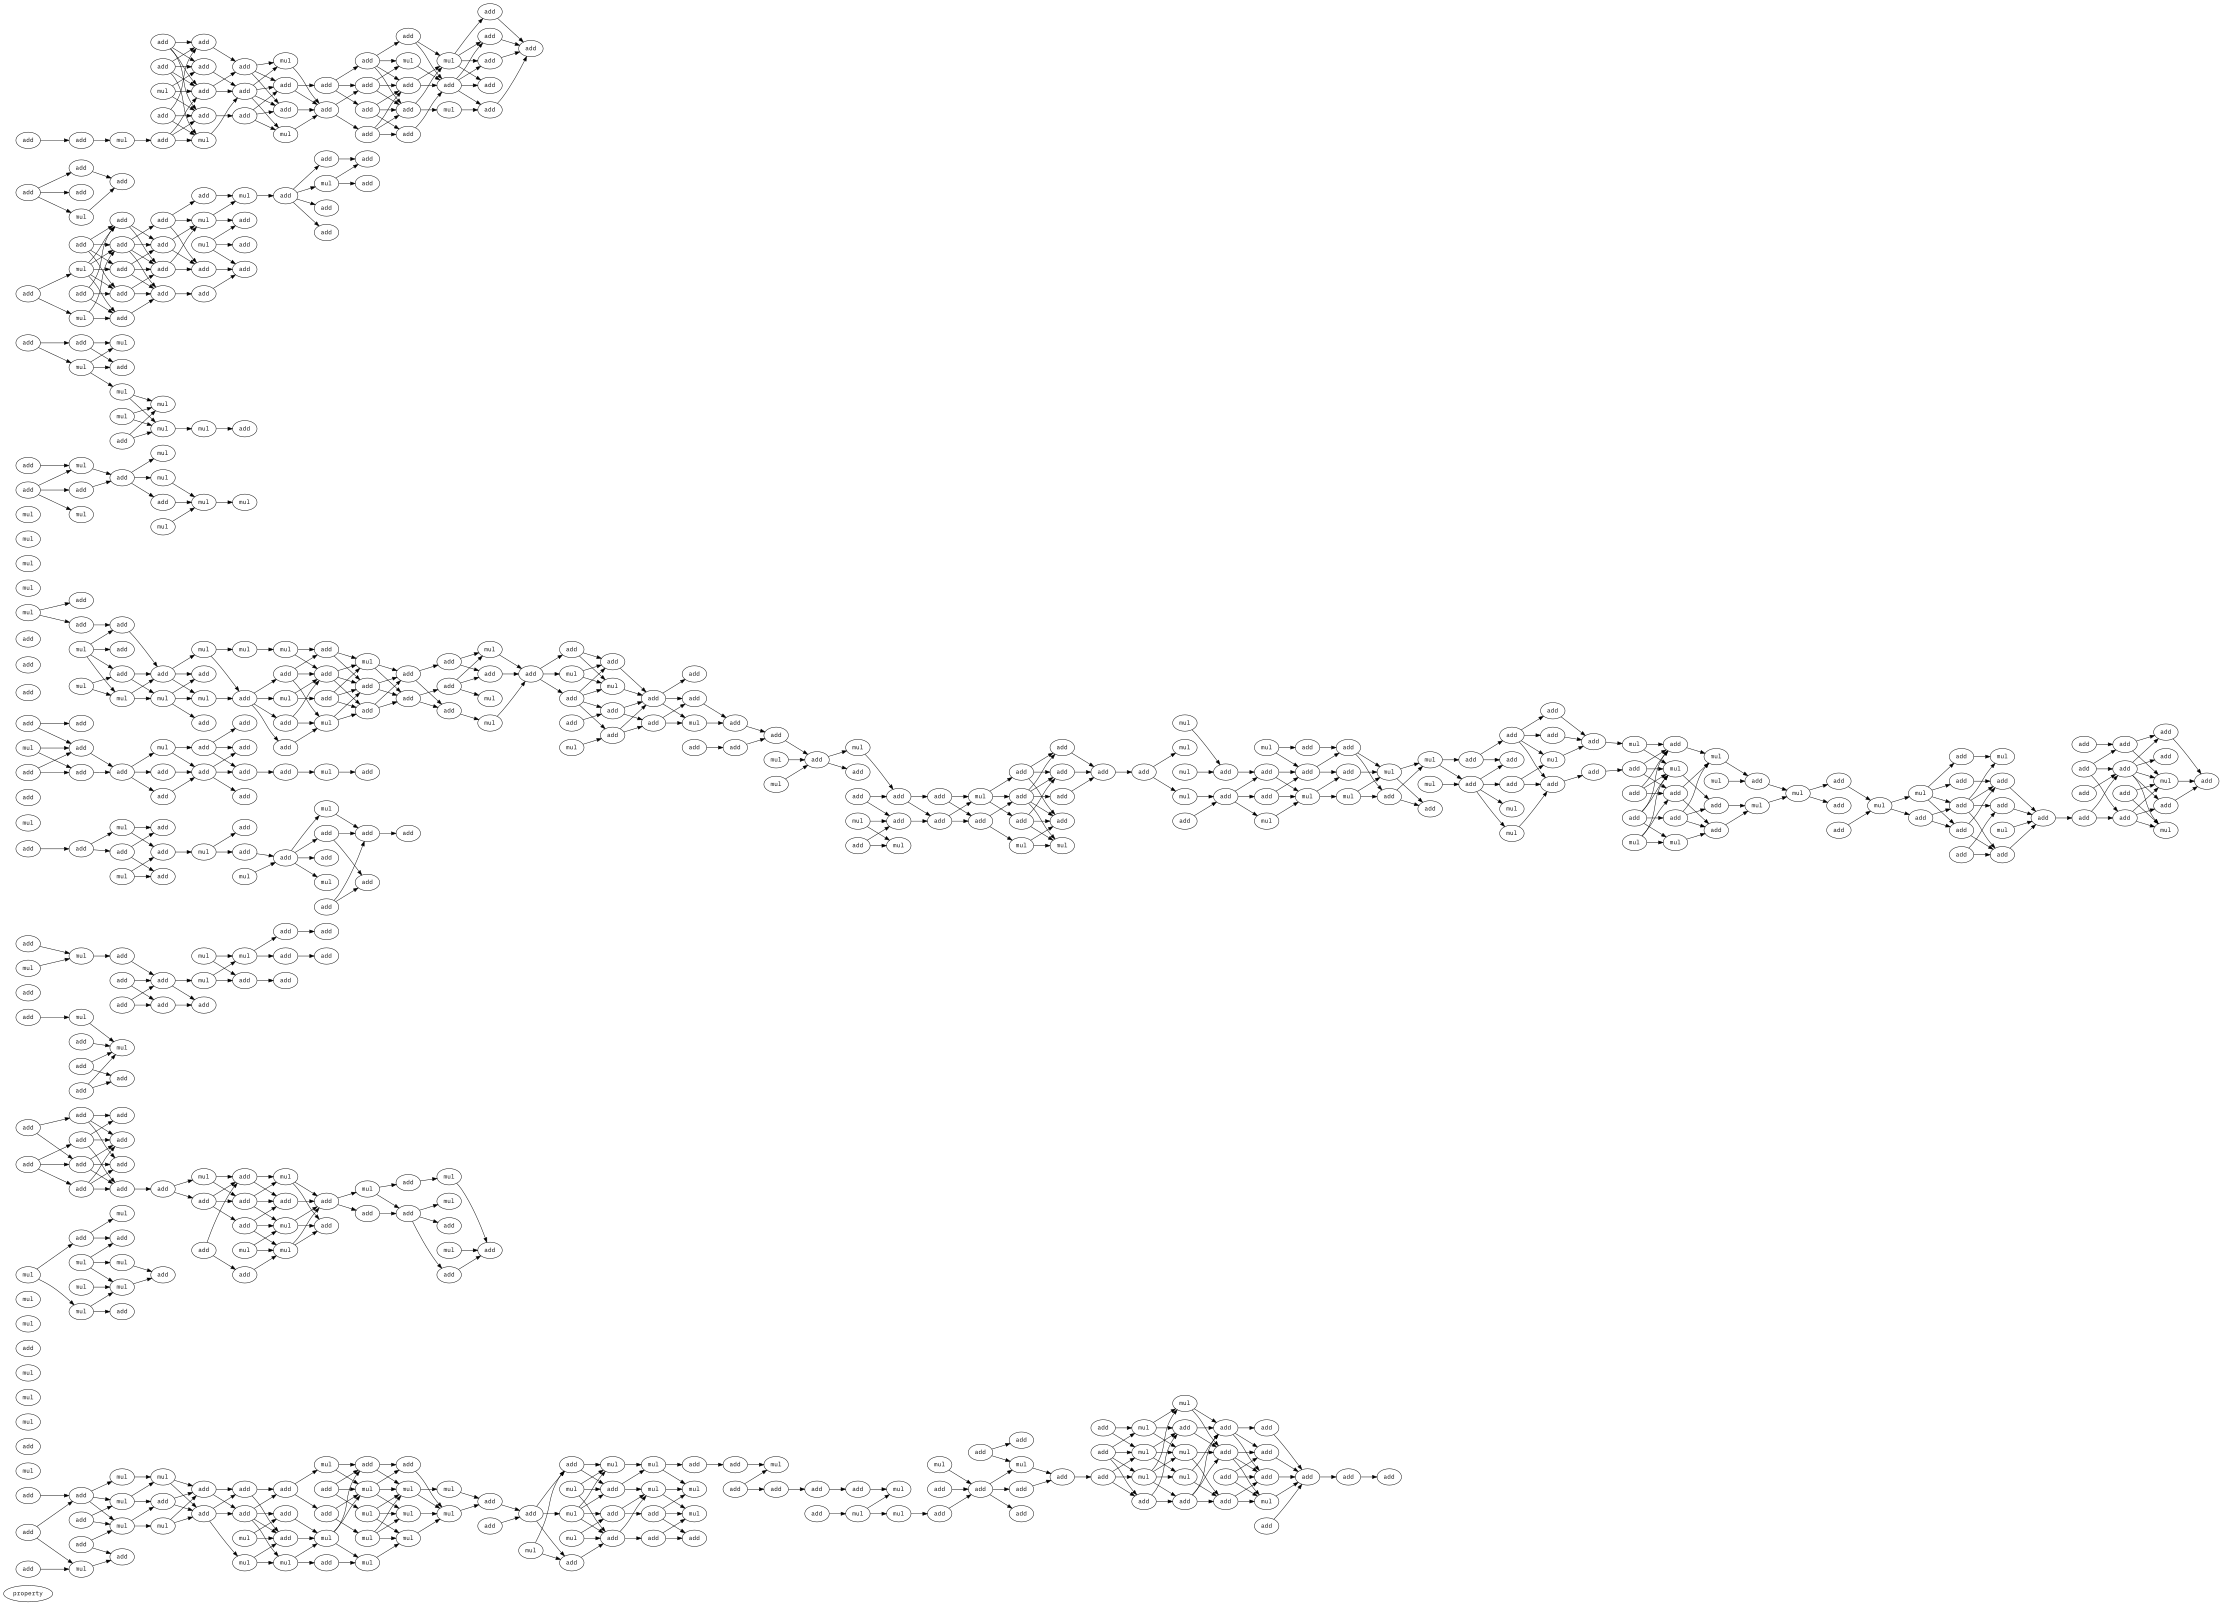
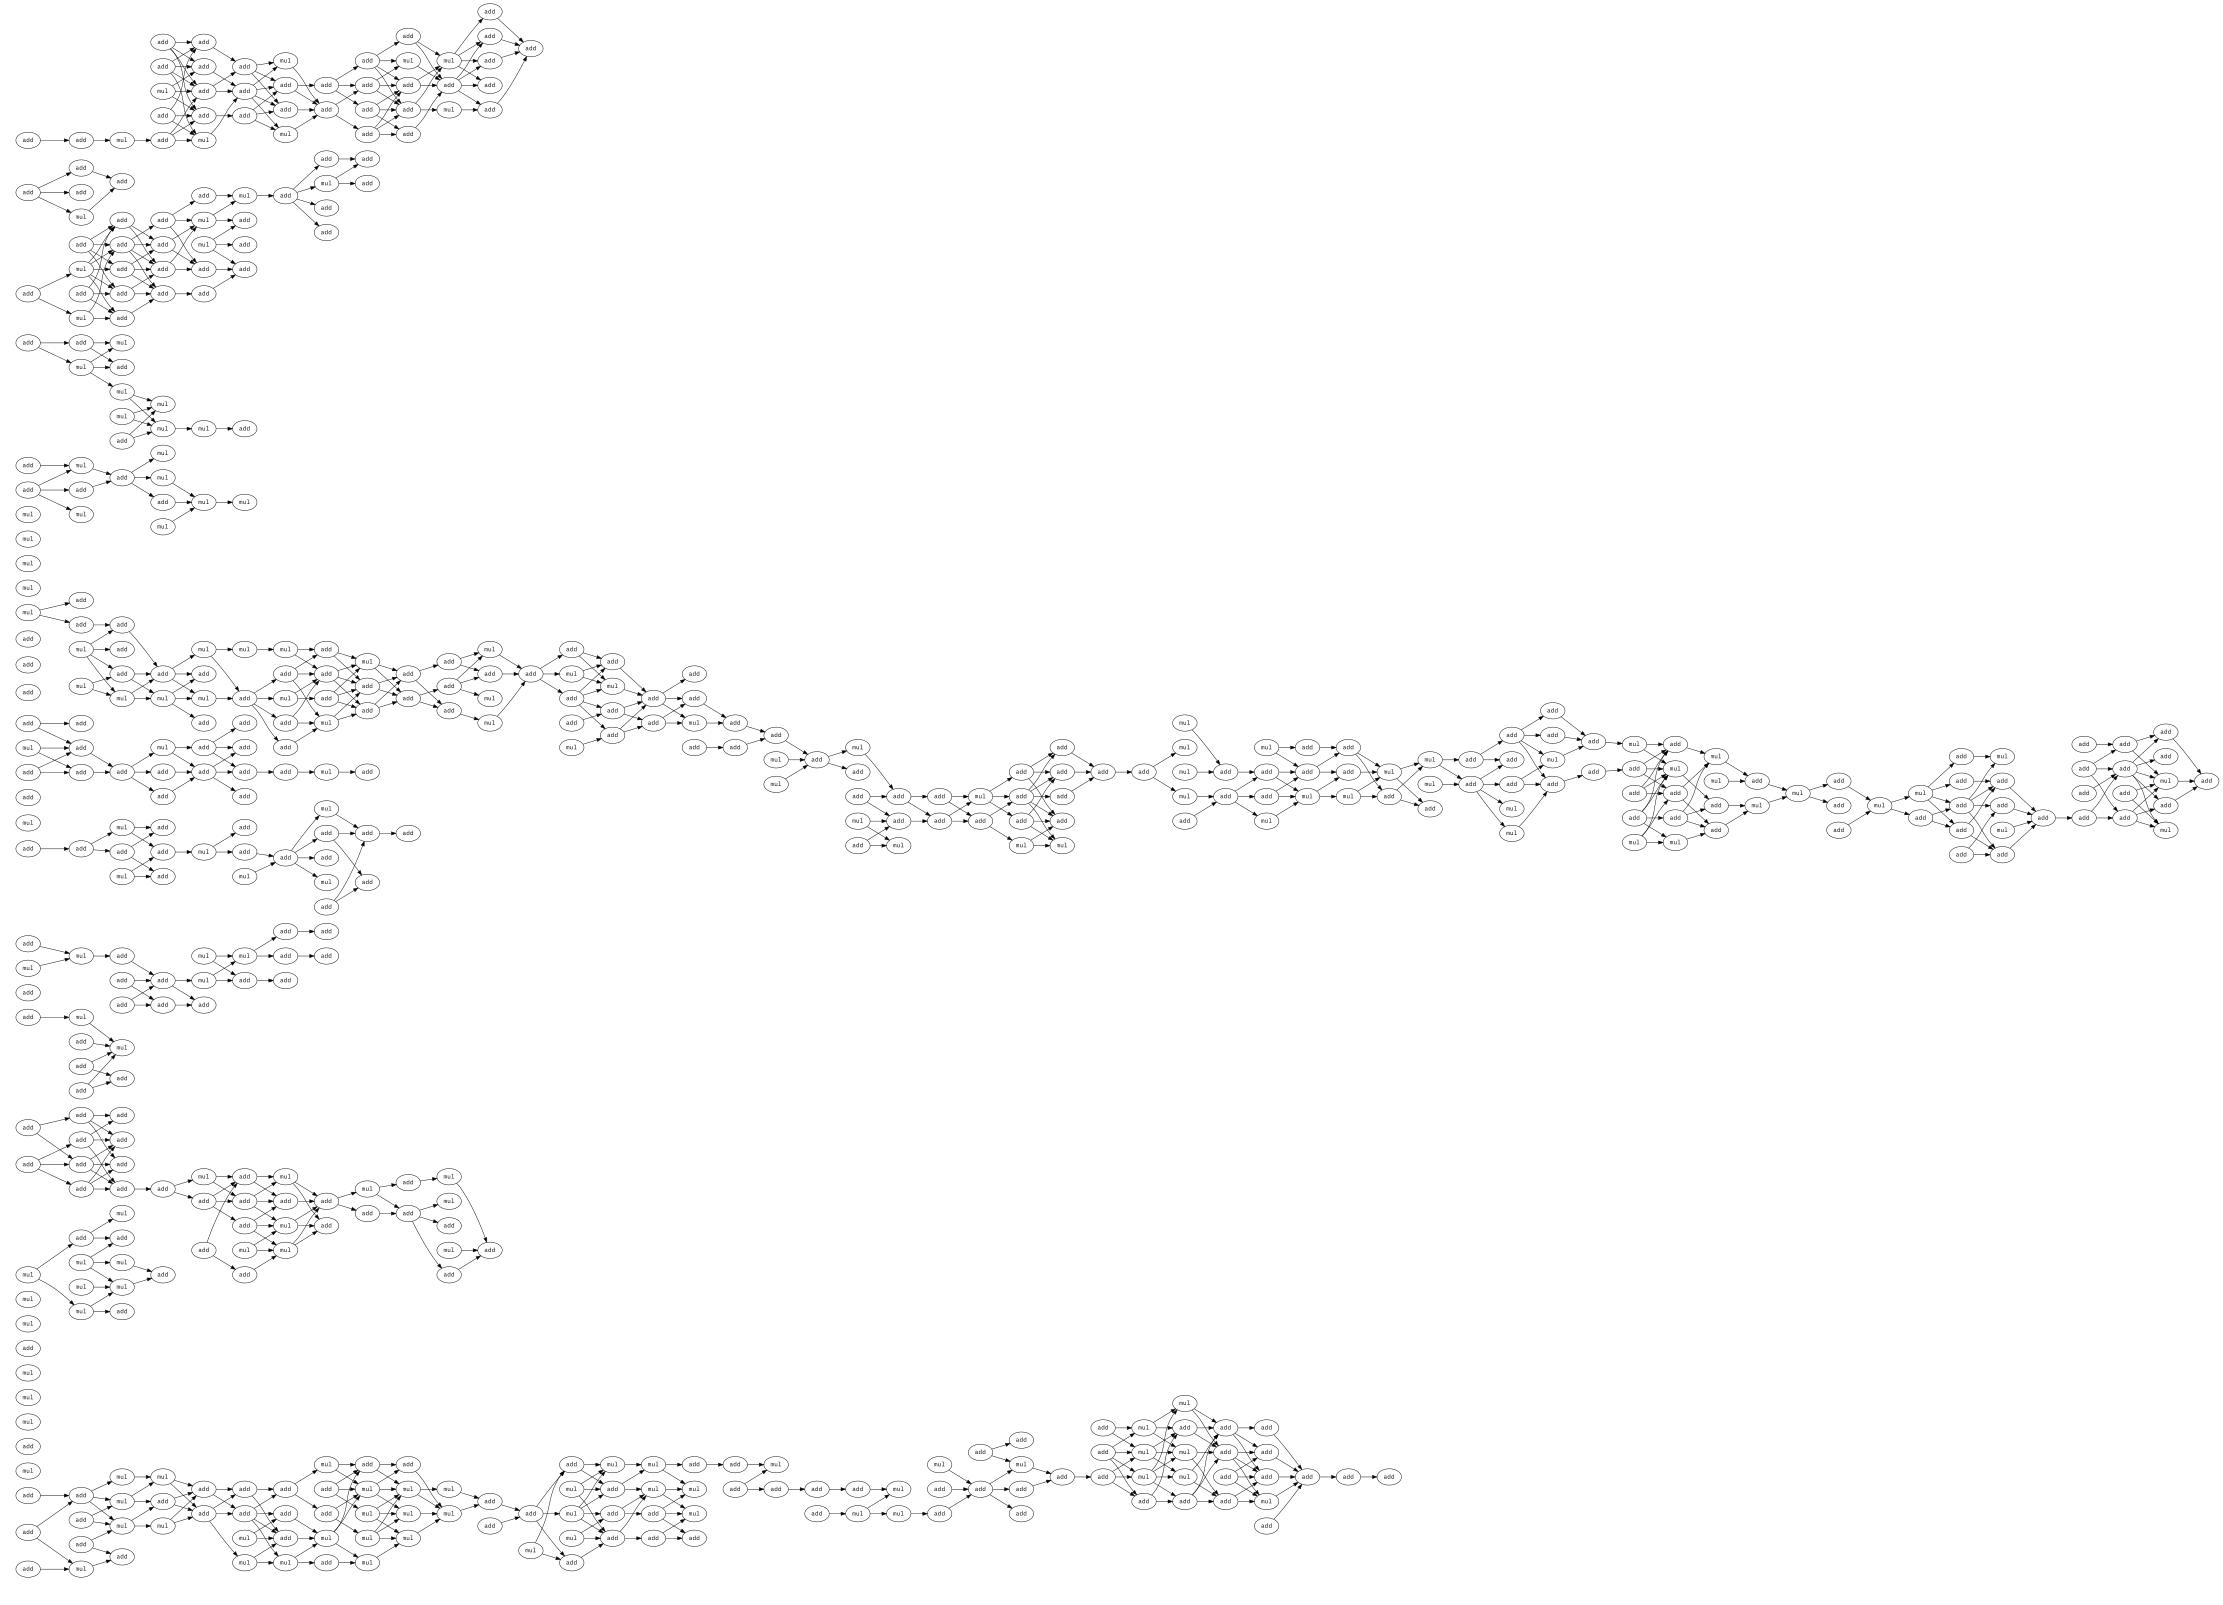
(28, 1594) -> none
